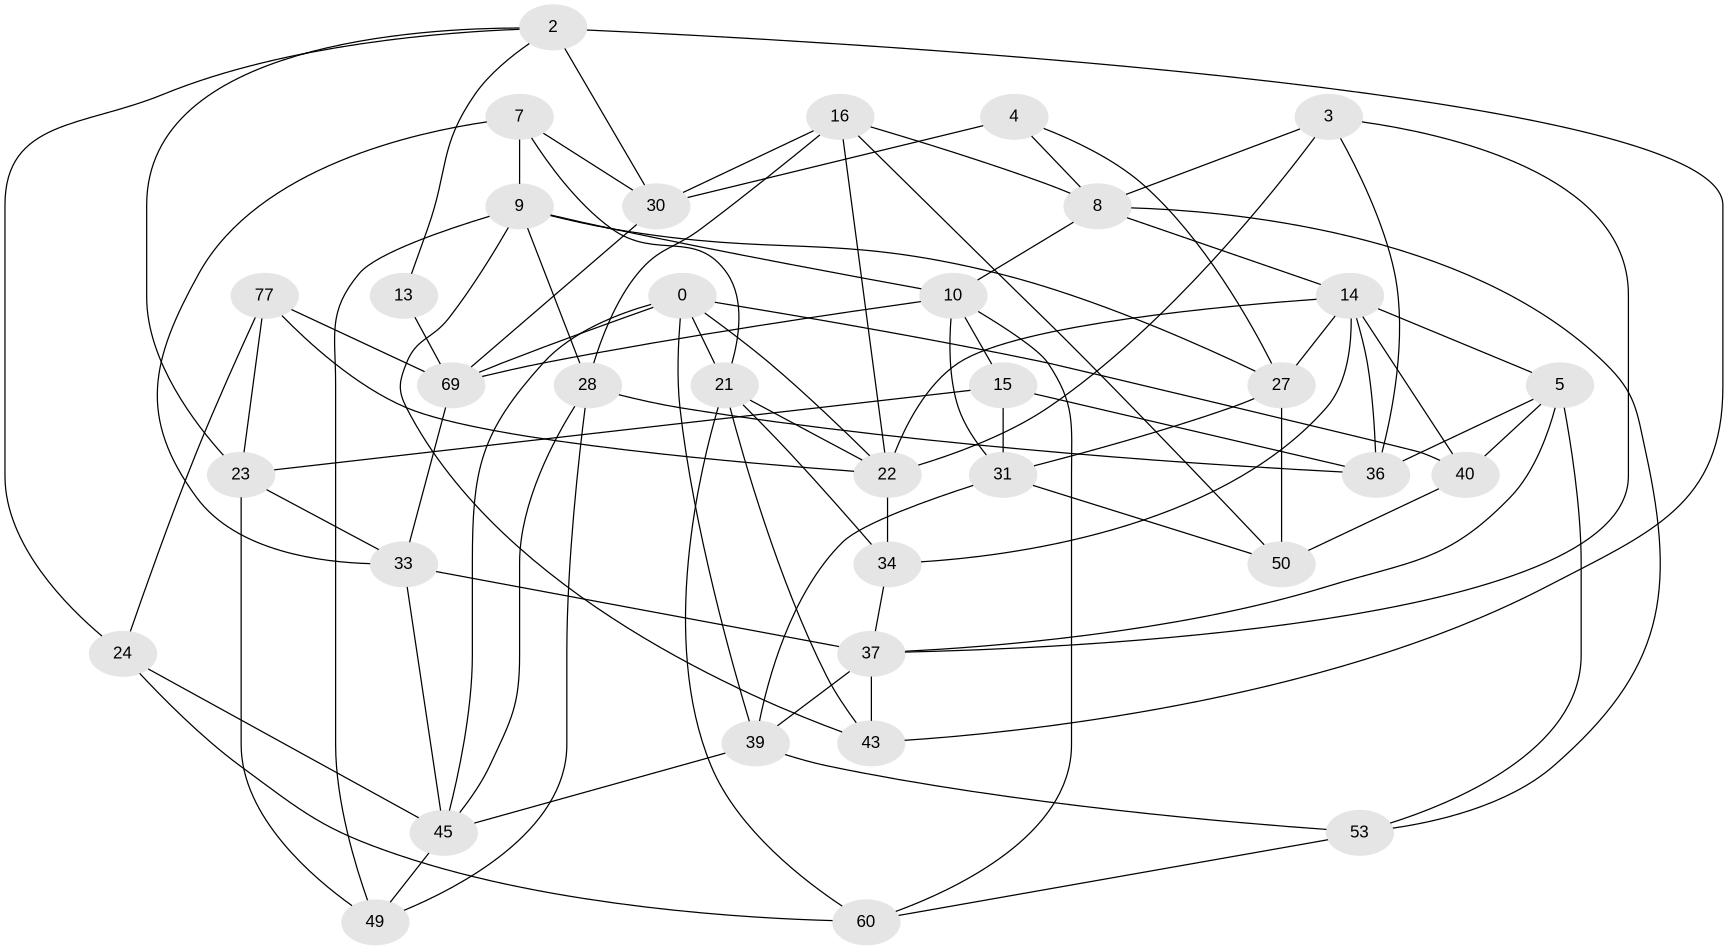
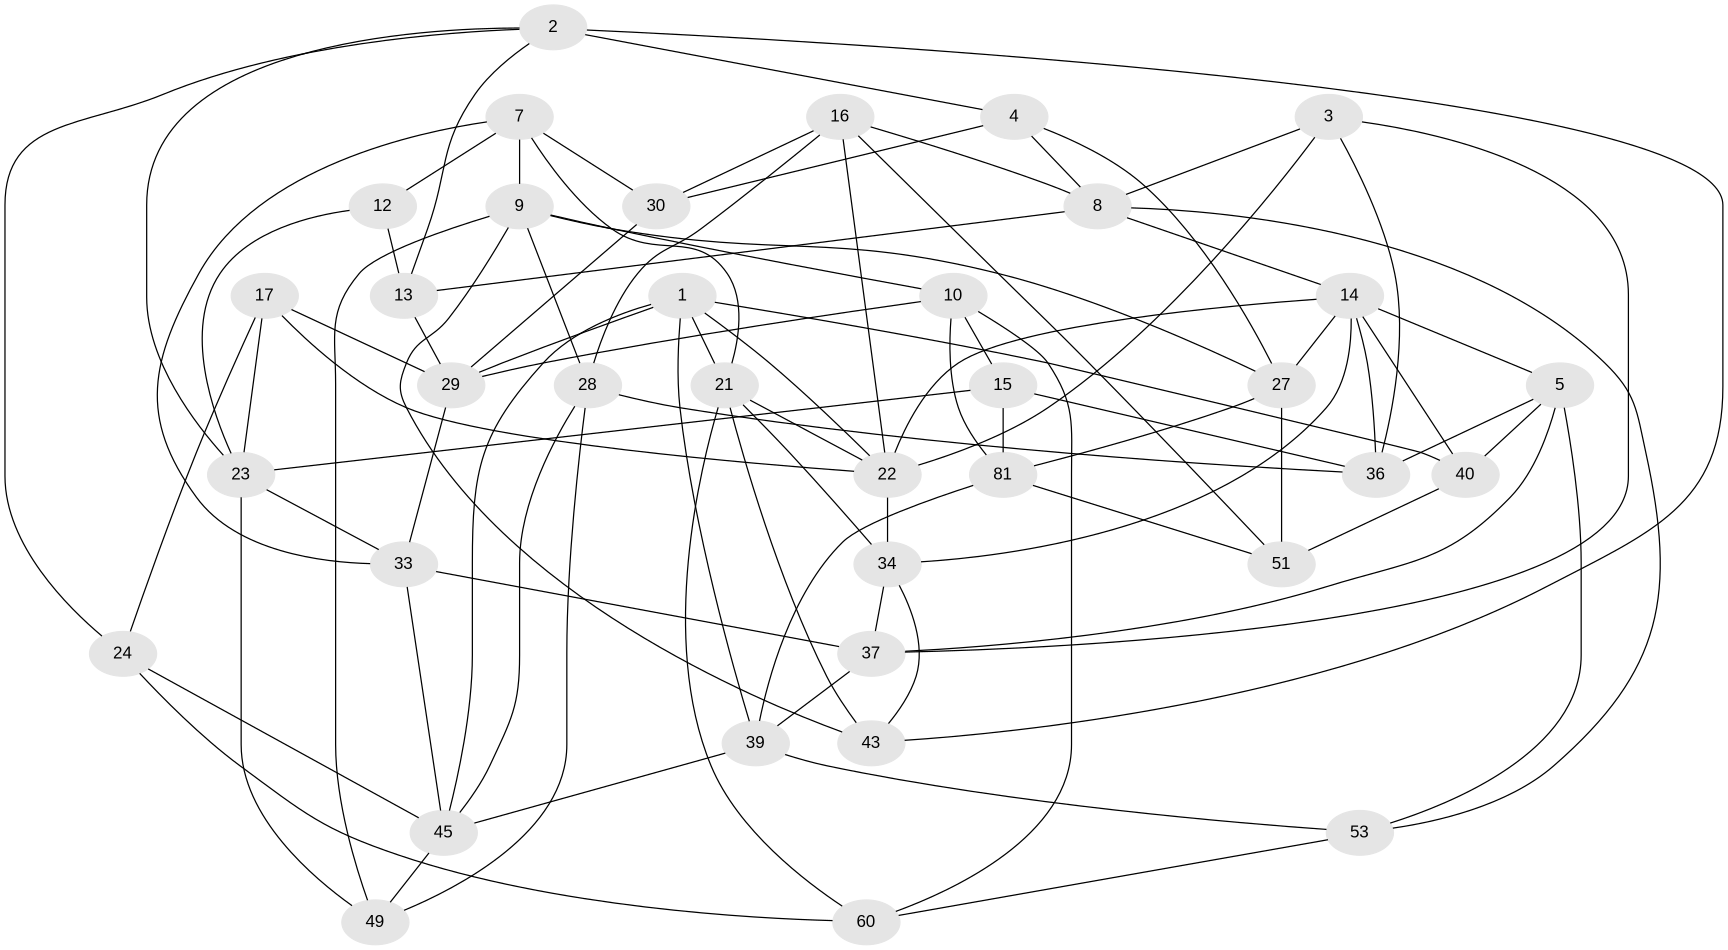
(605, 117) -> (784, 72)
none -> (383, 206)
(1026, 251) -> (688, 259)
(265, 296) -> (265, 296)
(682, 296) -> (682, 296)
(451, 385) -> (451, 385)
(1003, 475) -> (1003, 475)
(1282, 564) -> (1282, 564)
(871, 699) -> (919, 660)
